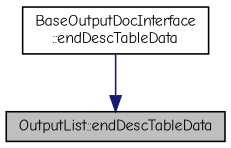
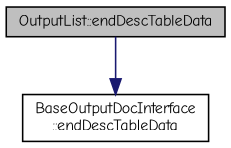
(116, 75) -> (116, 58)
